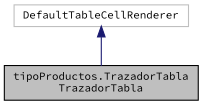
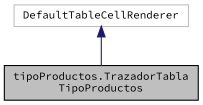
(101, 83) -> (101, 83)
